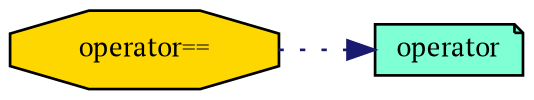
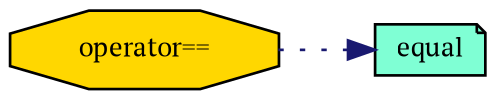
(449, 50) -> (430, 50)
